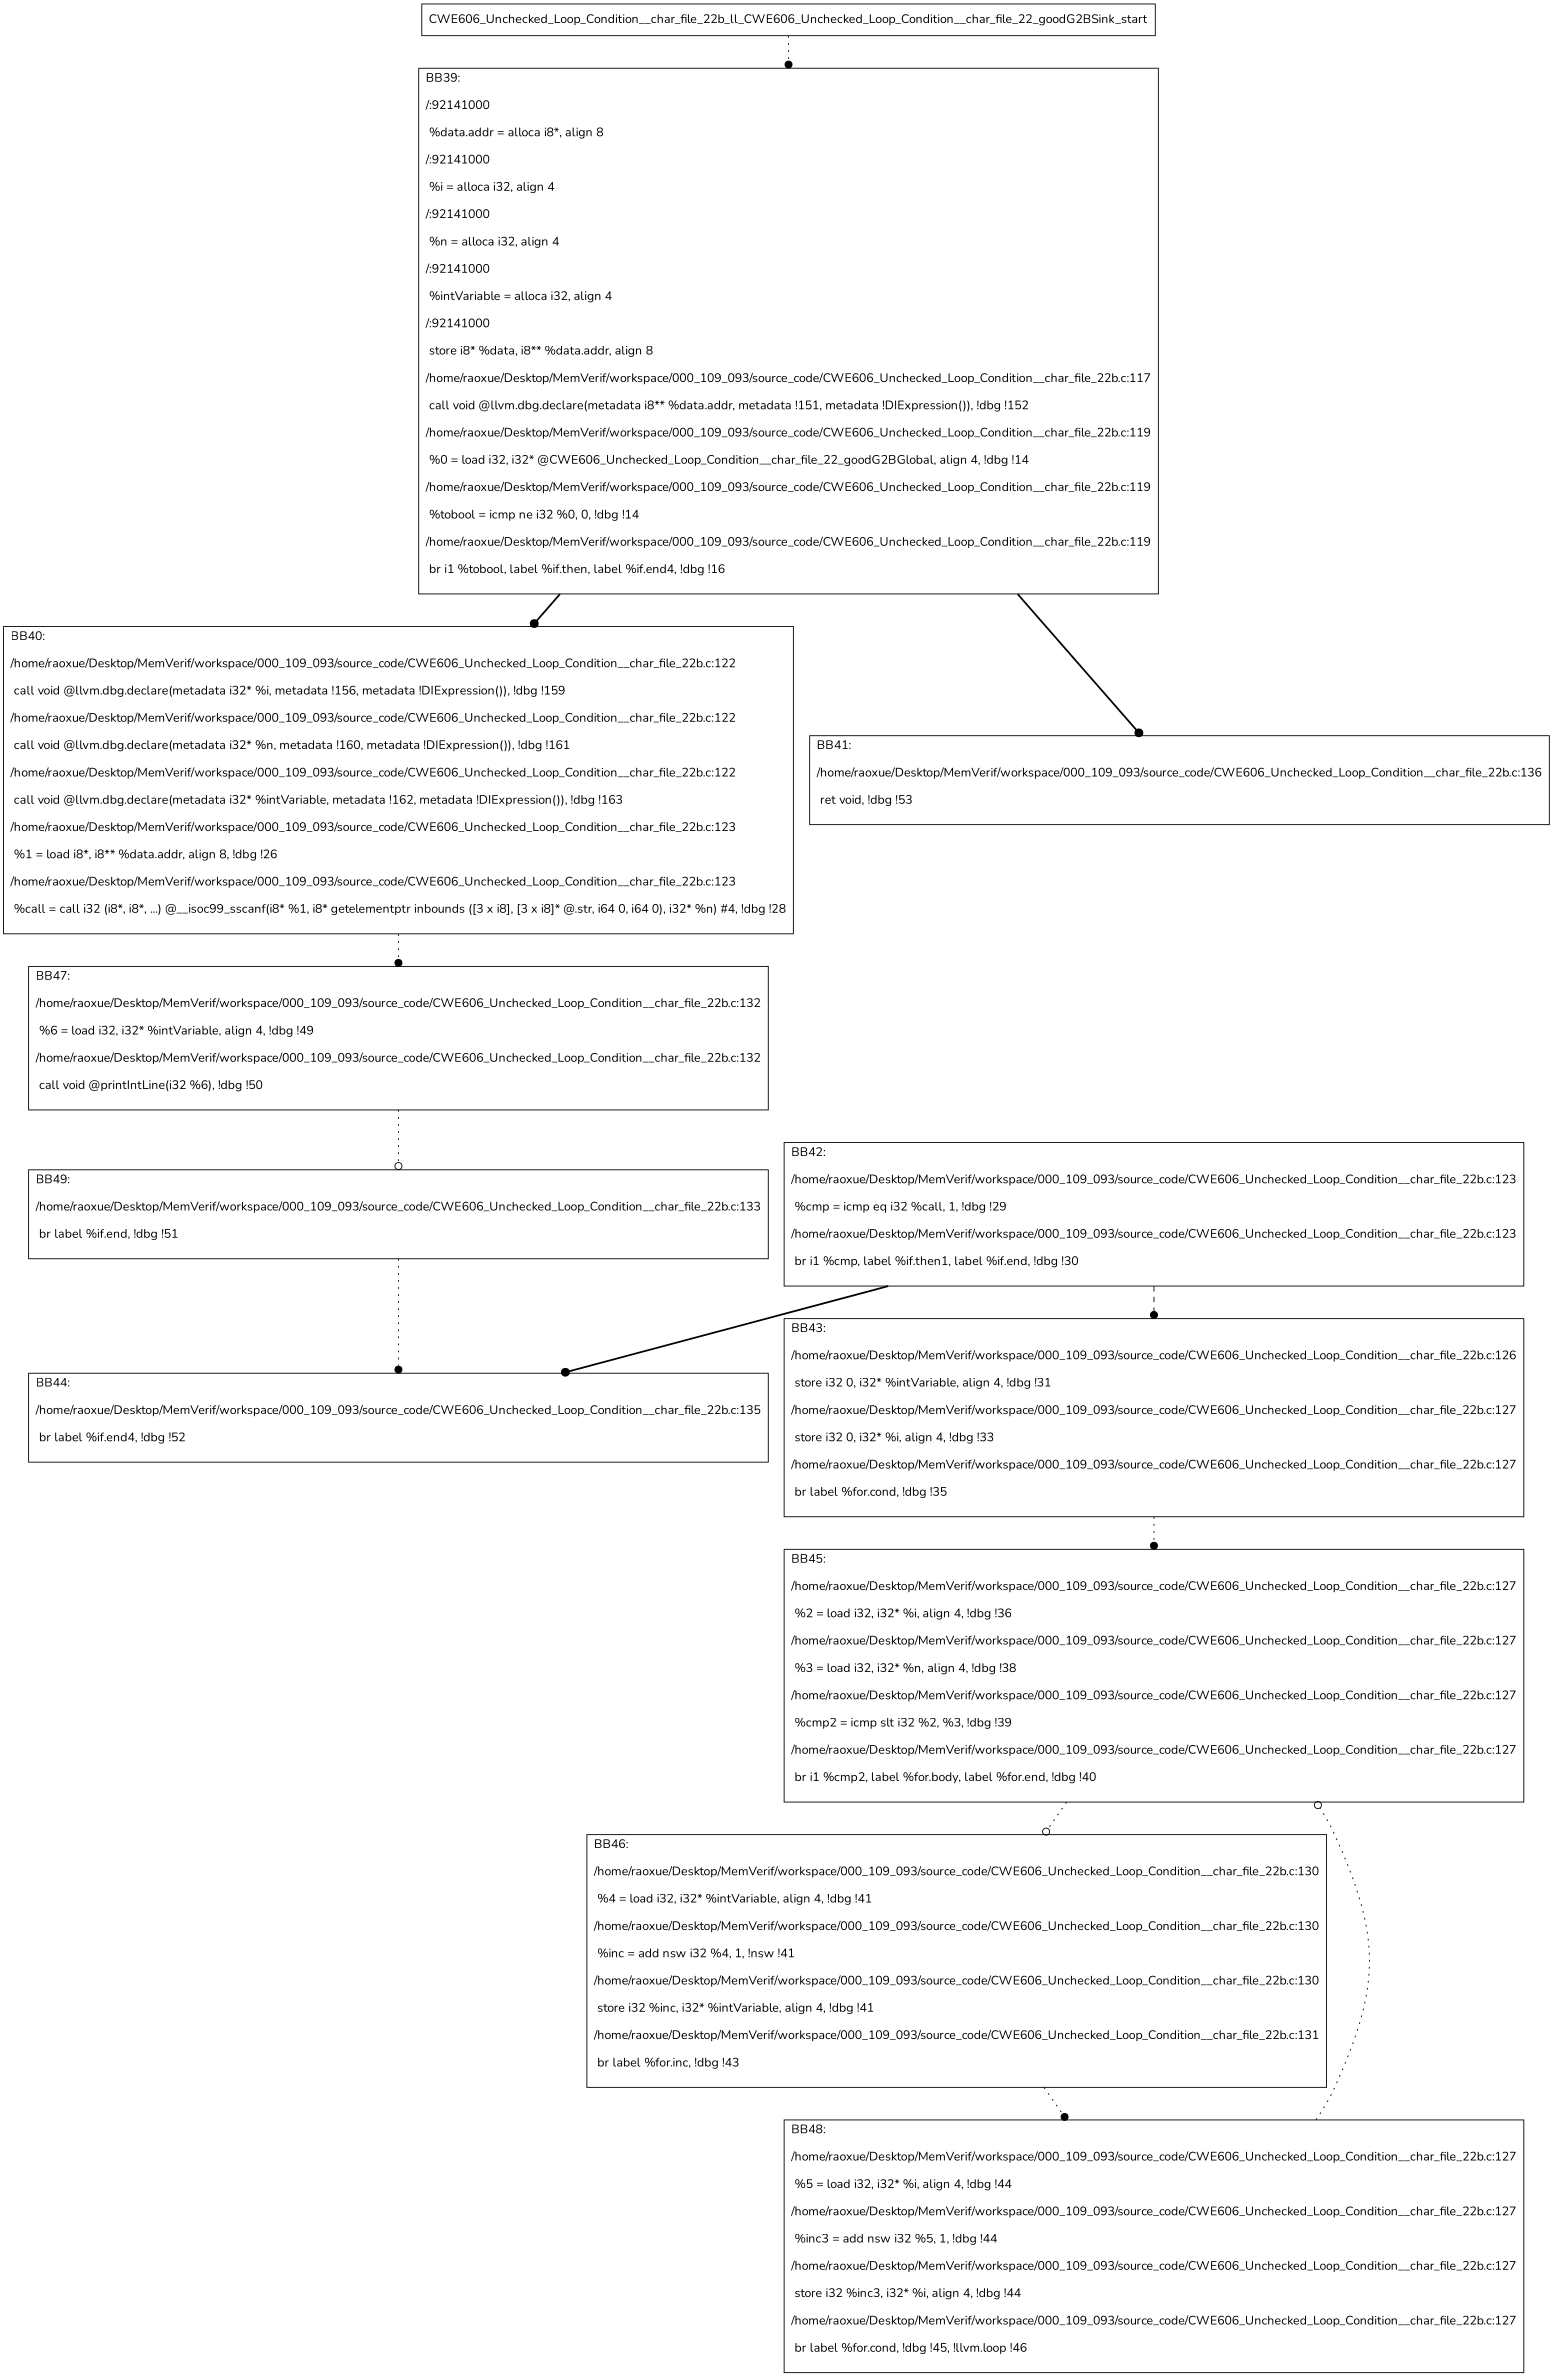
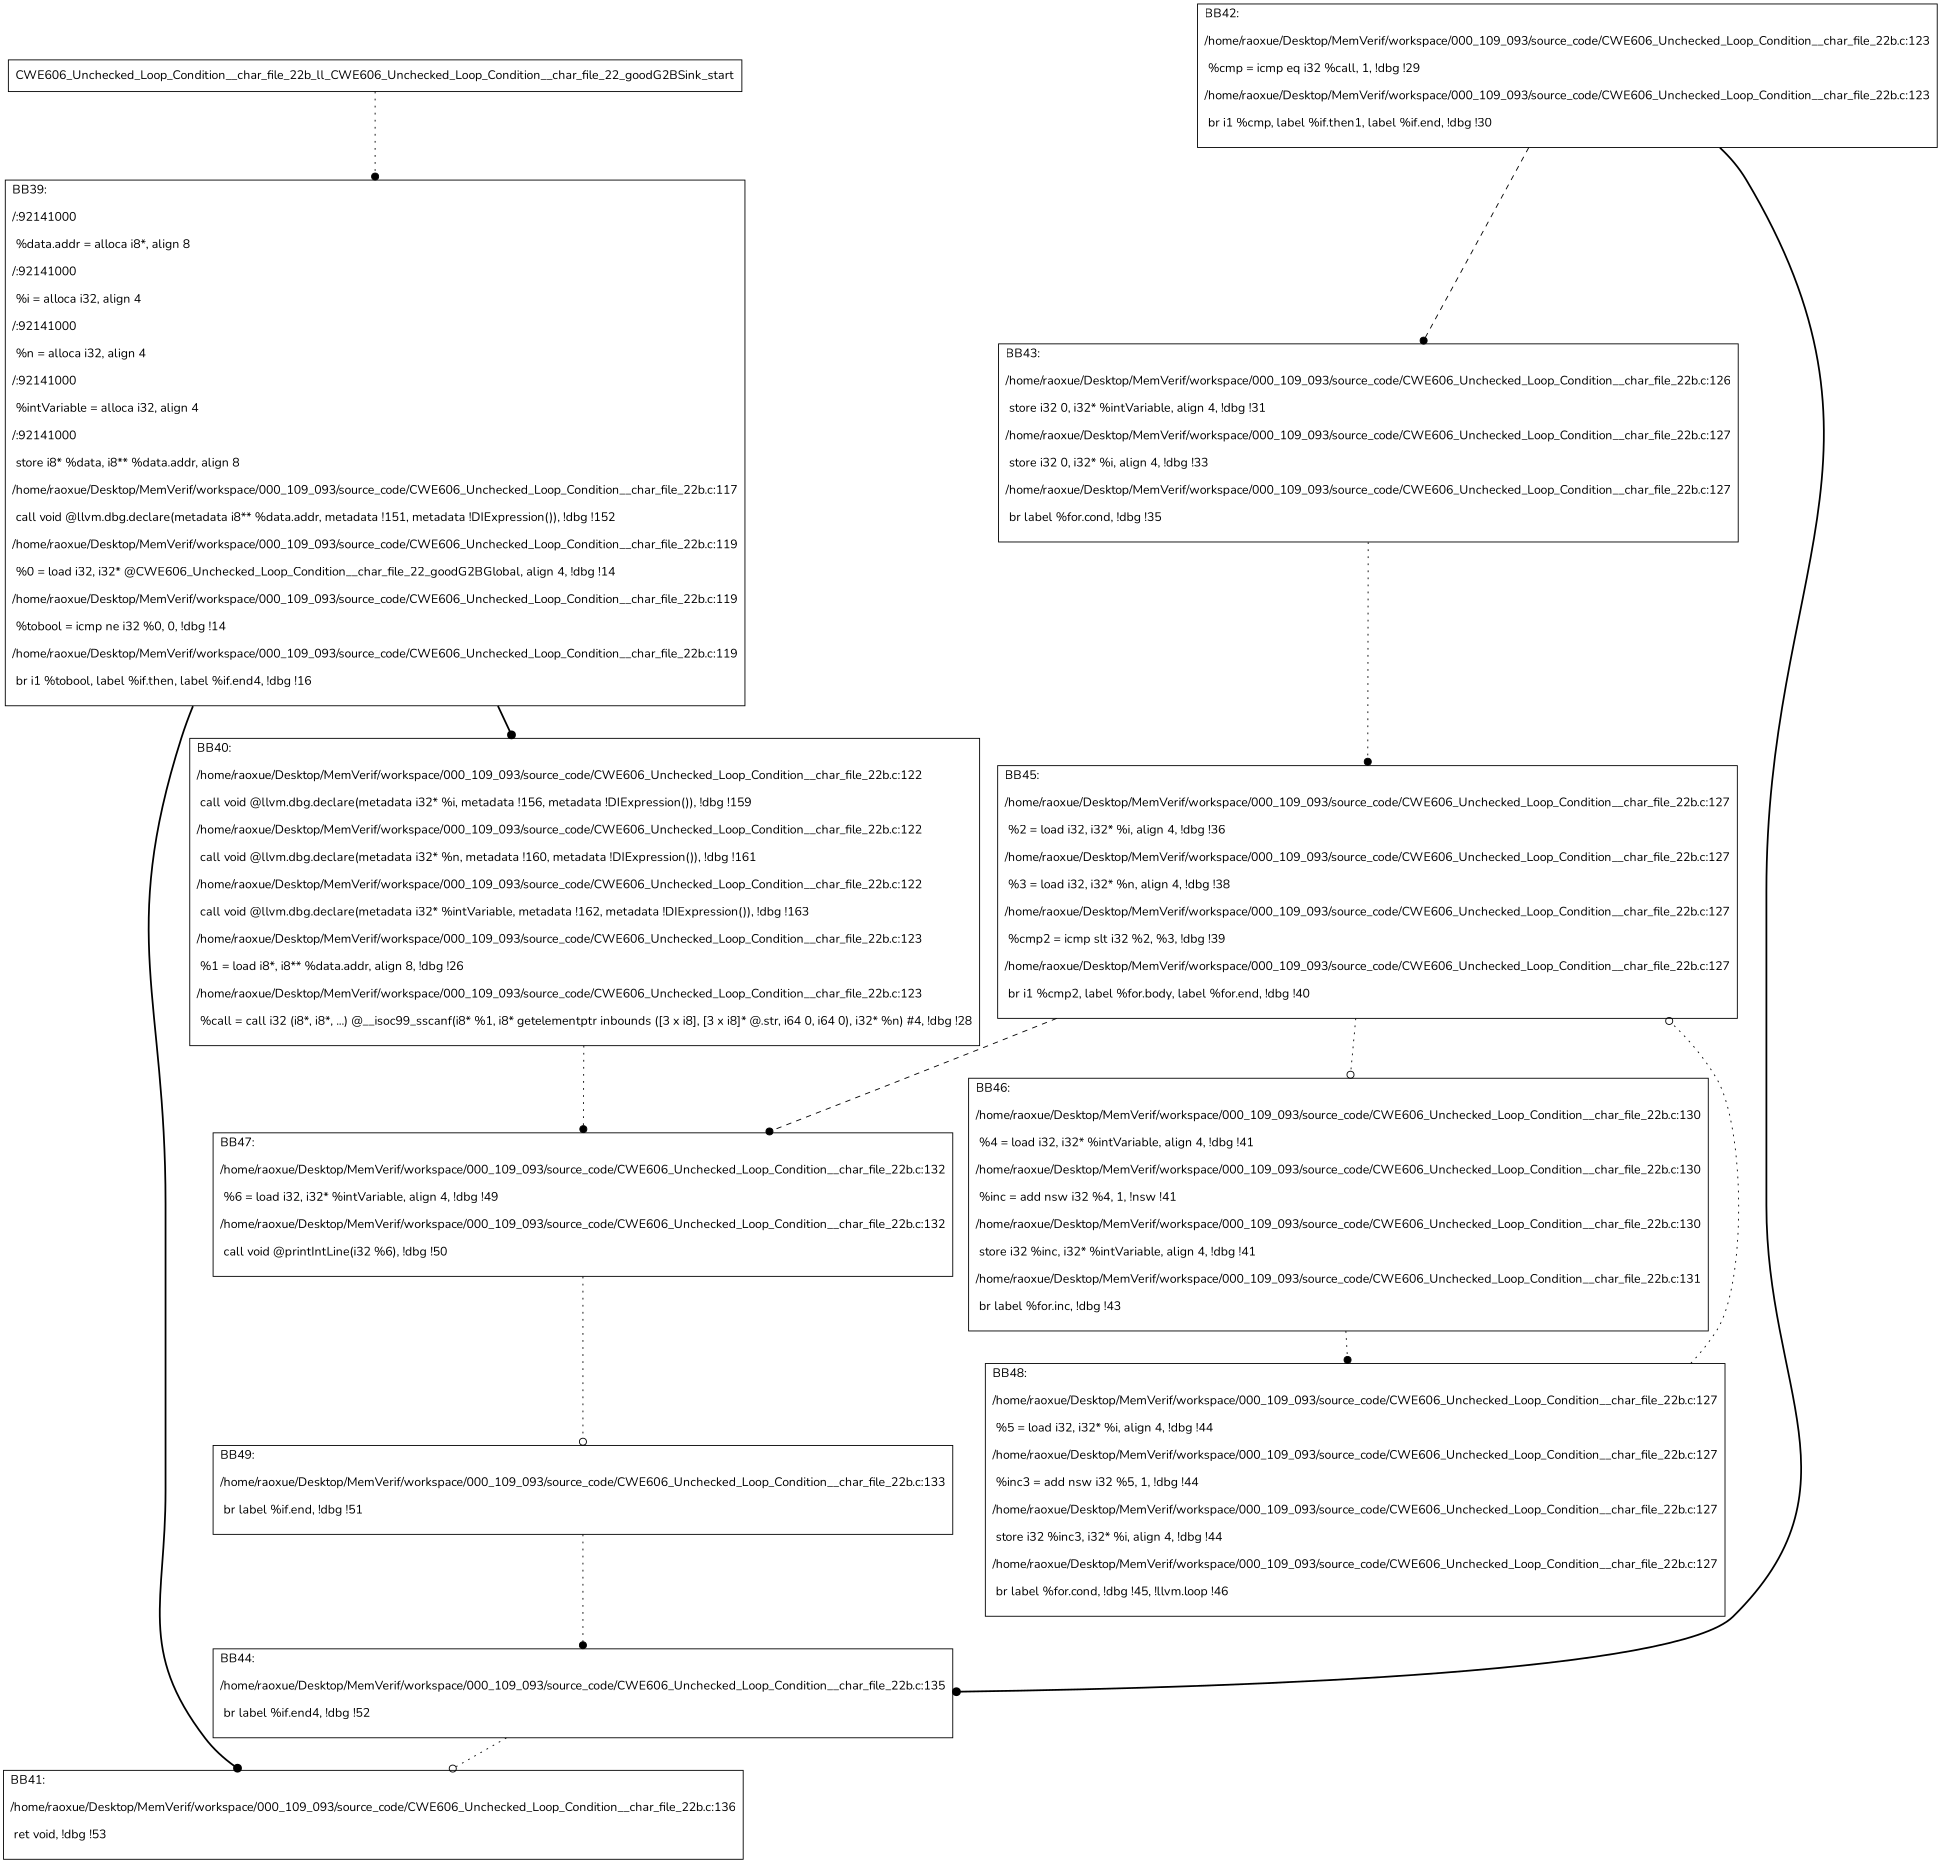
none -> (915, 1075)
none -> (481, 1752)
